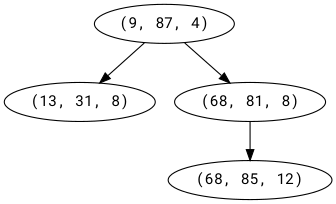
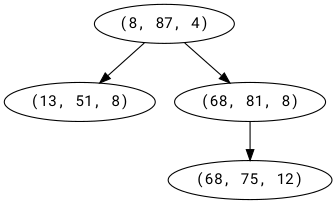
(164, 24) -> (164, 24)
(80, 102) -> (80, 102)
(250, 180) -> (250, 180)
